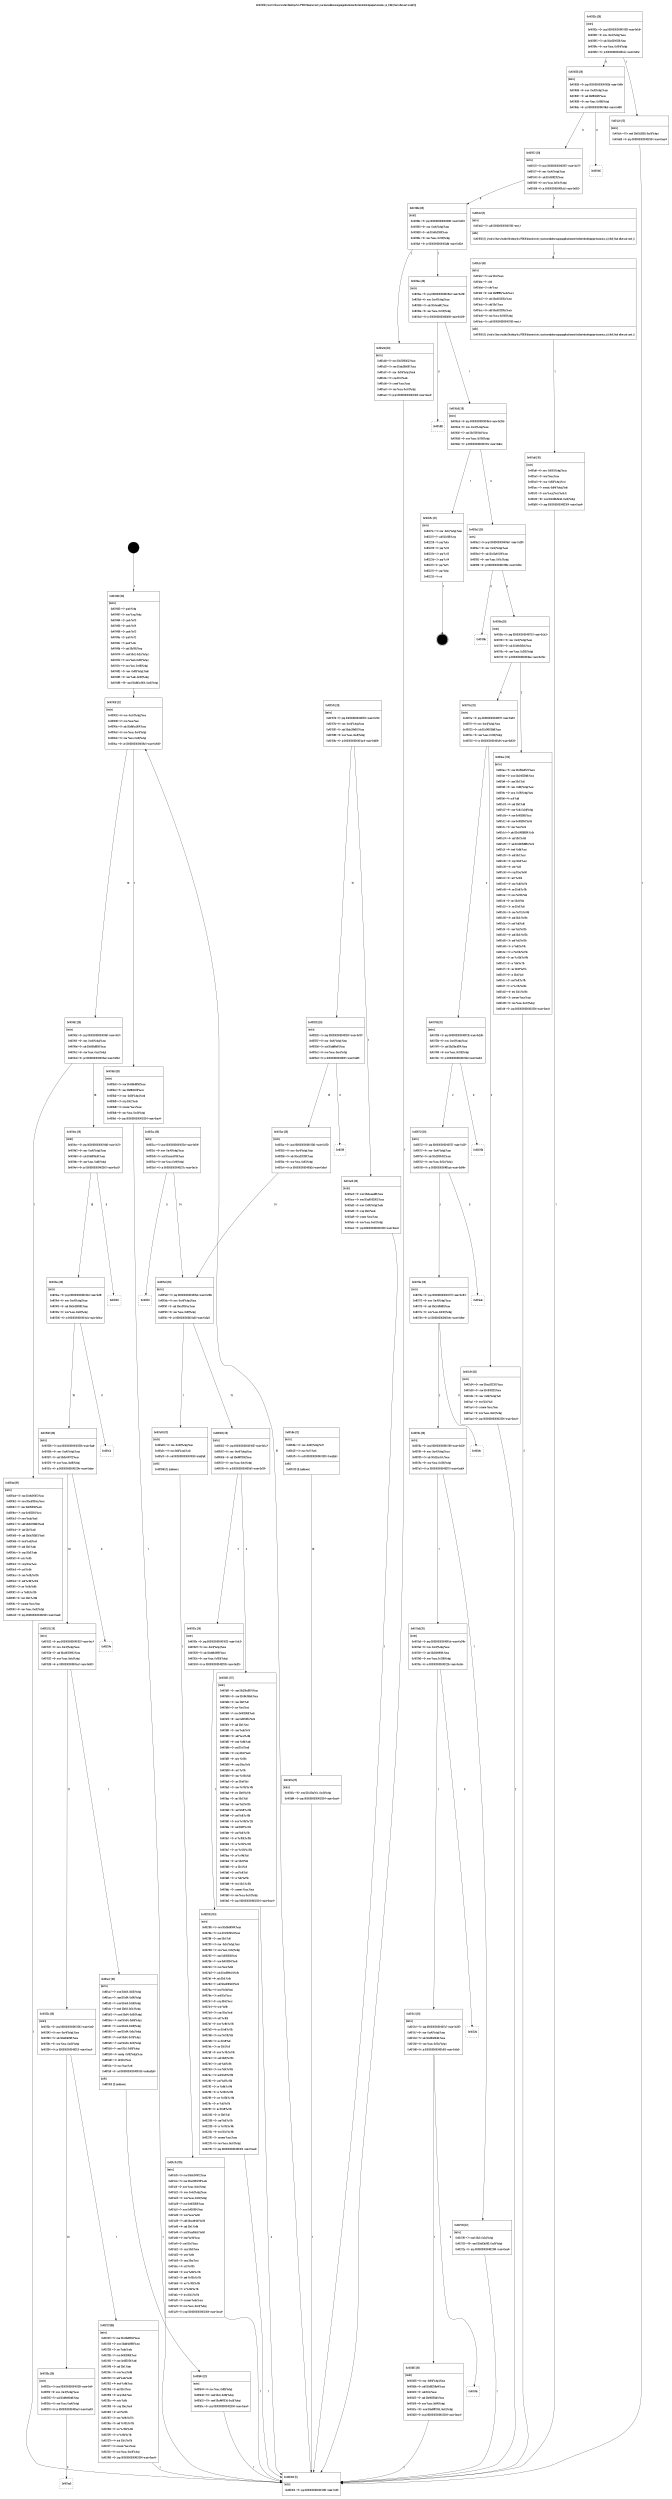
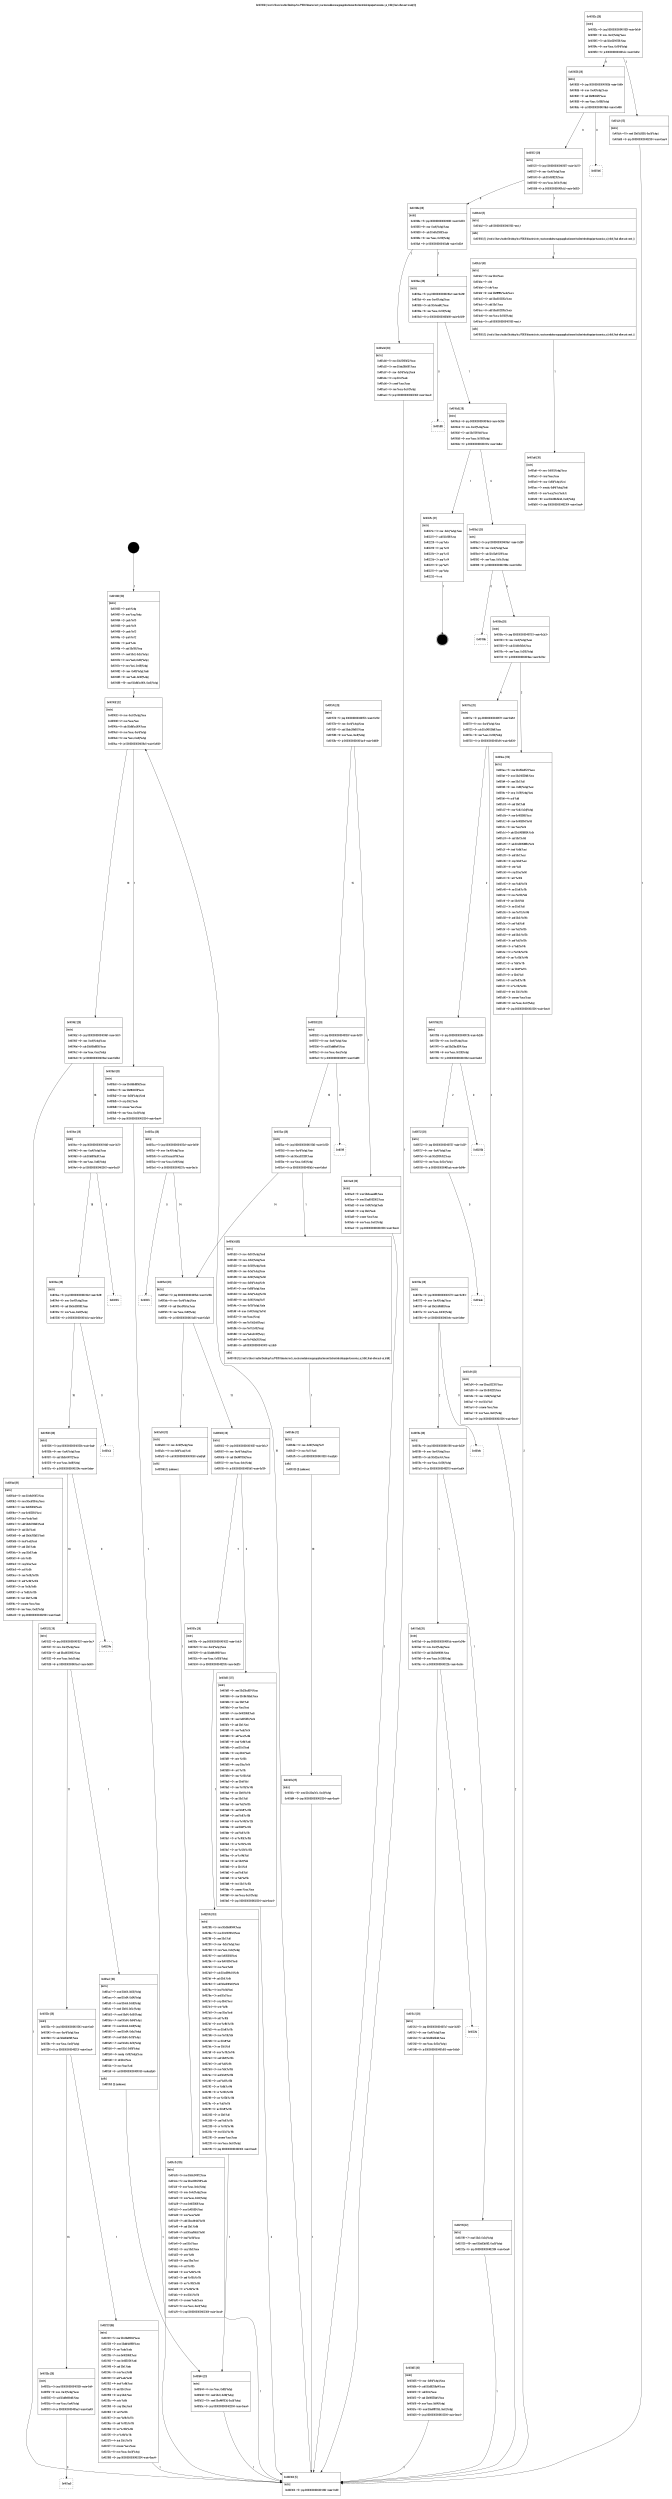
(439, 1224) -> none
none -> (308, 1300)
(555, 1583) -> none
(261, 2318) -> (226, 2262)
(473, 2392) -> none
